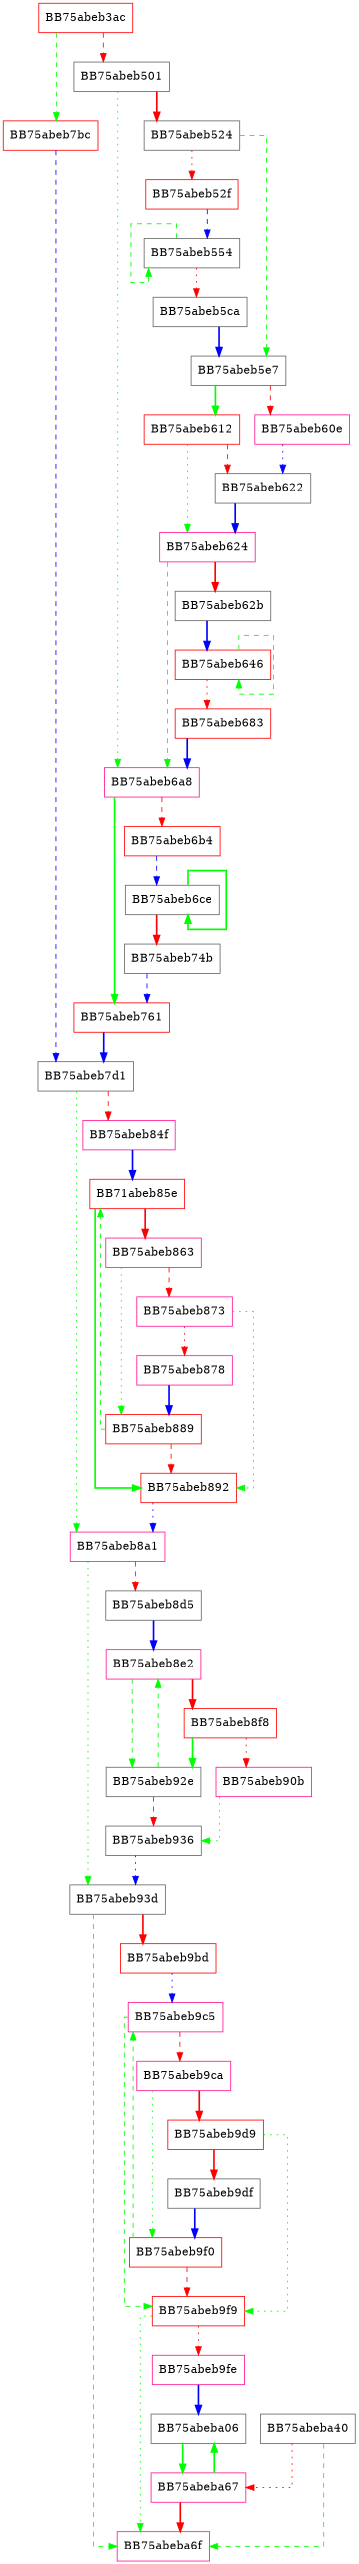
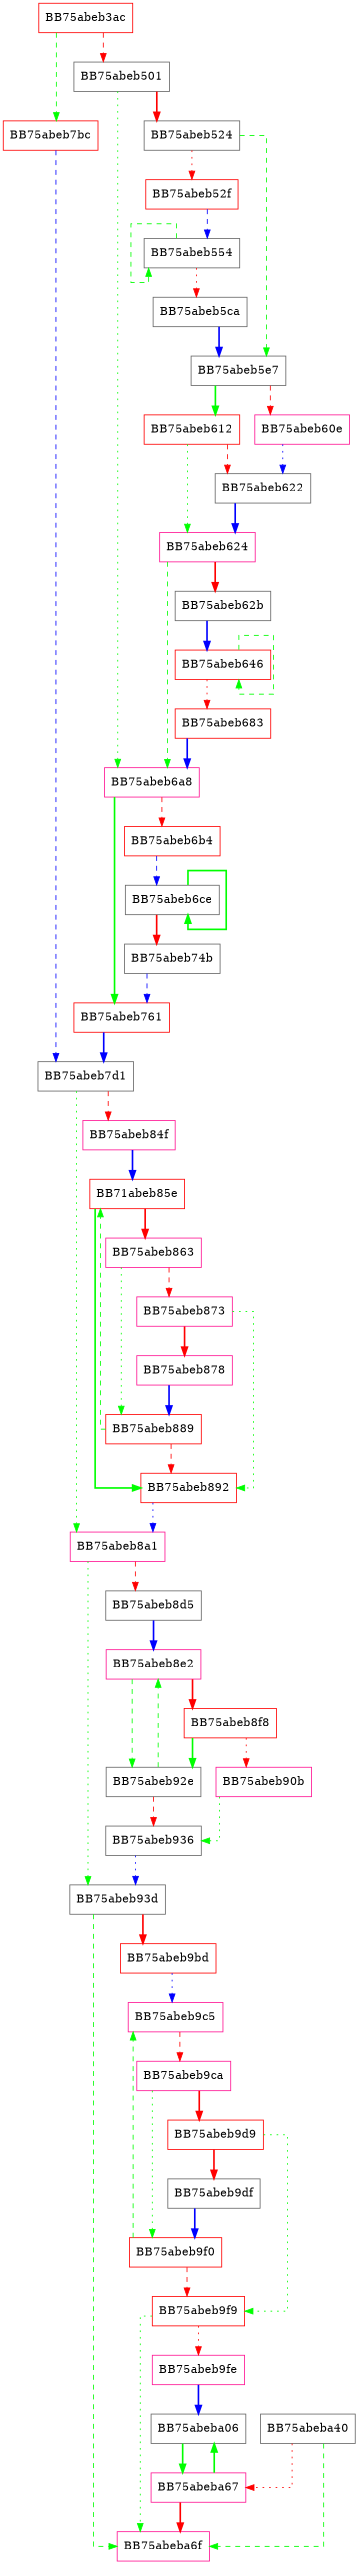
(185, 1337) -> (185, 1337)
(124, 2170) -> none
